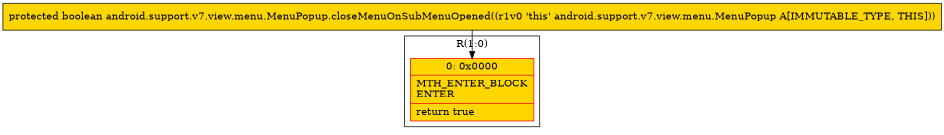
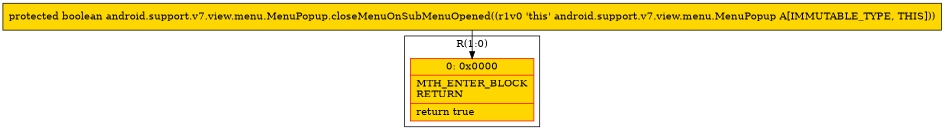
(435, 94) -> (440, 94)
